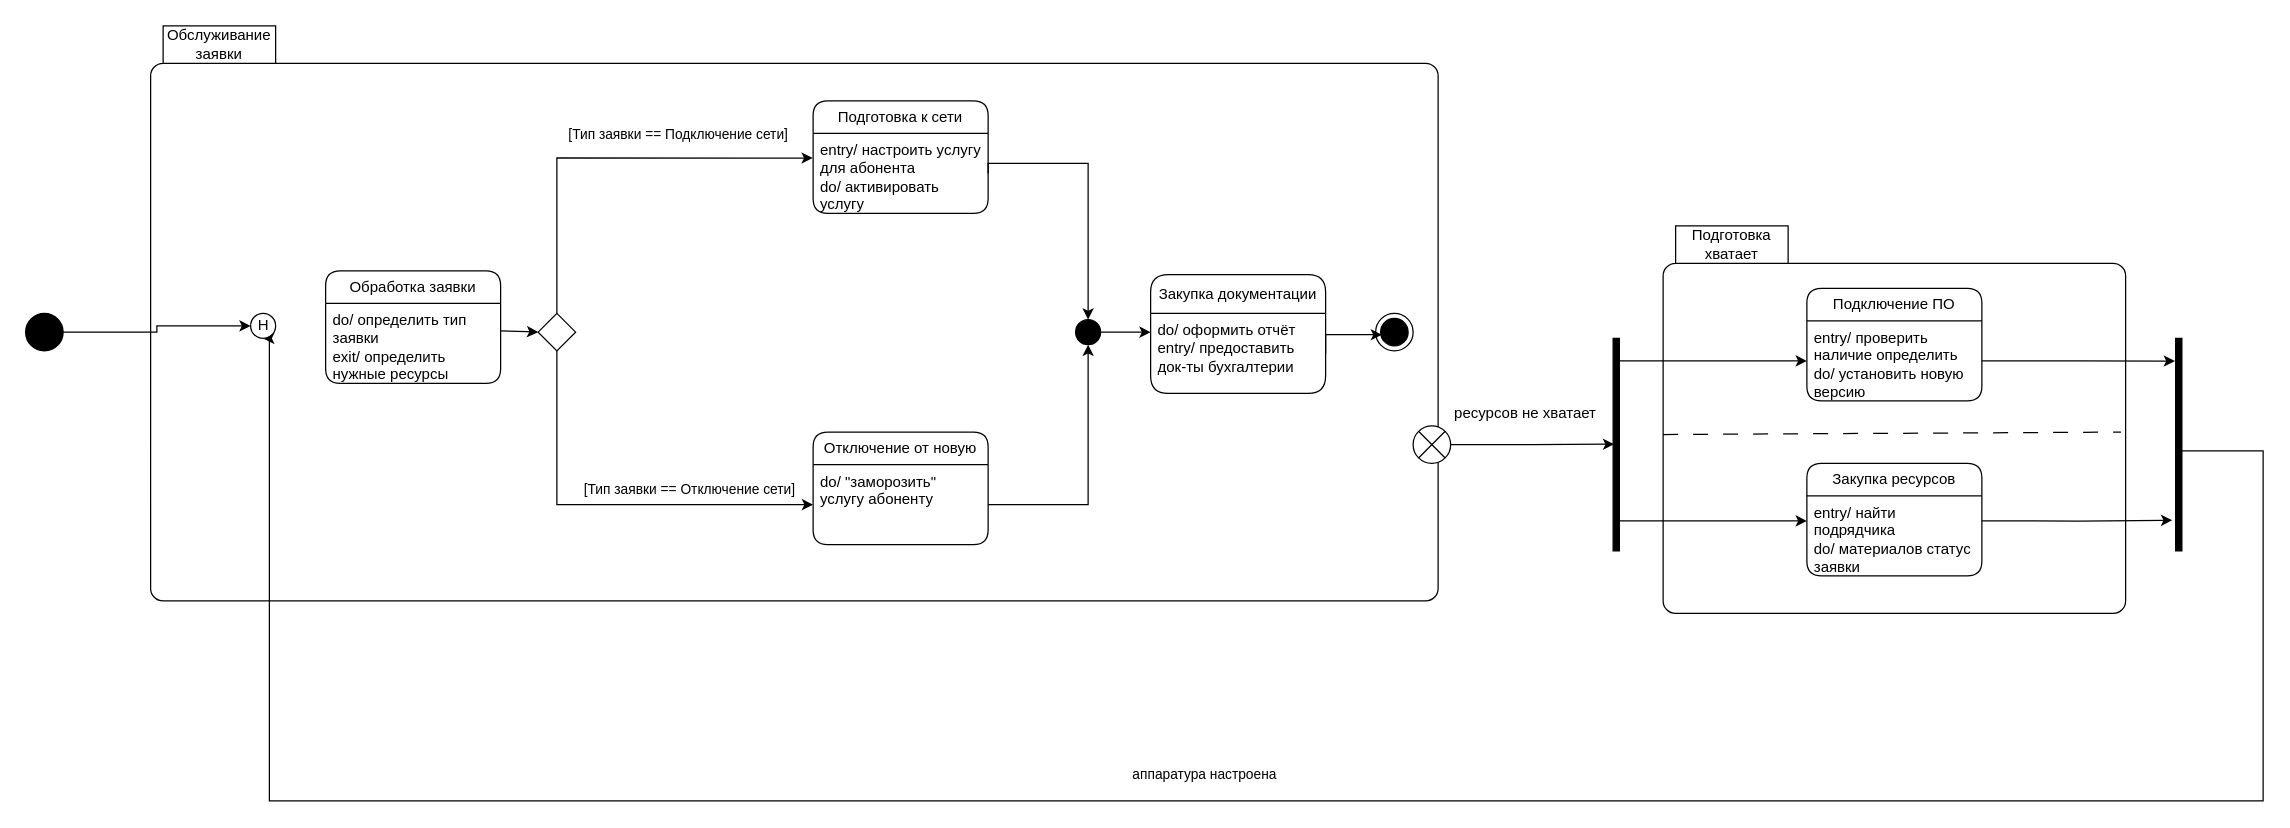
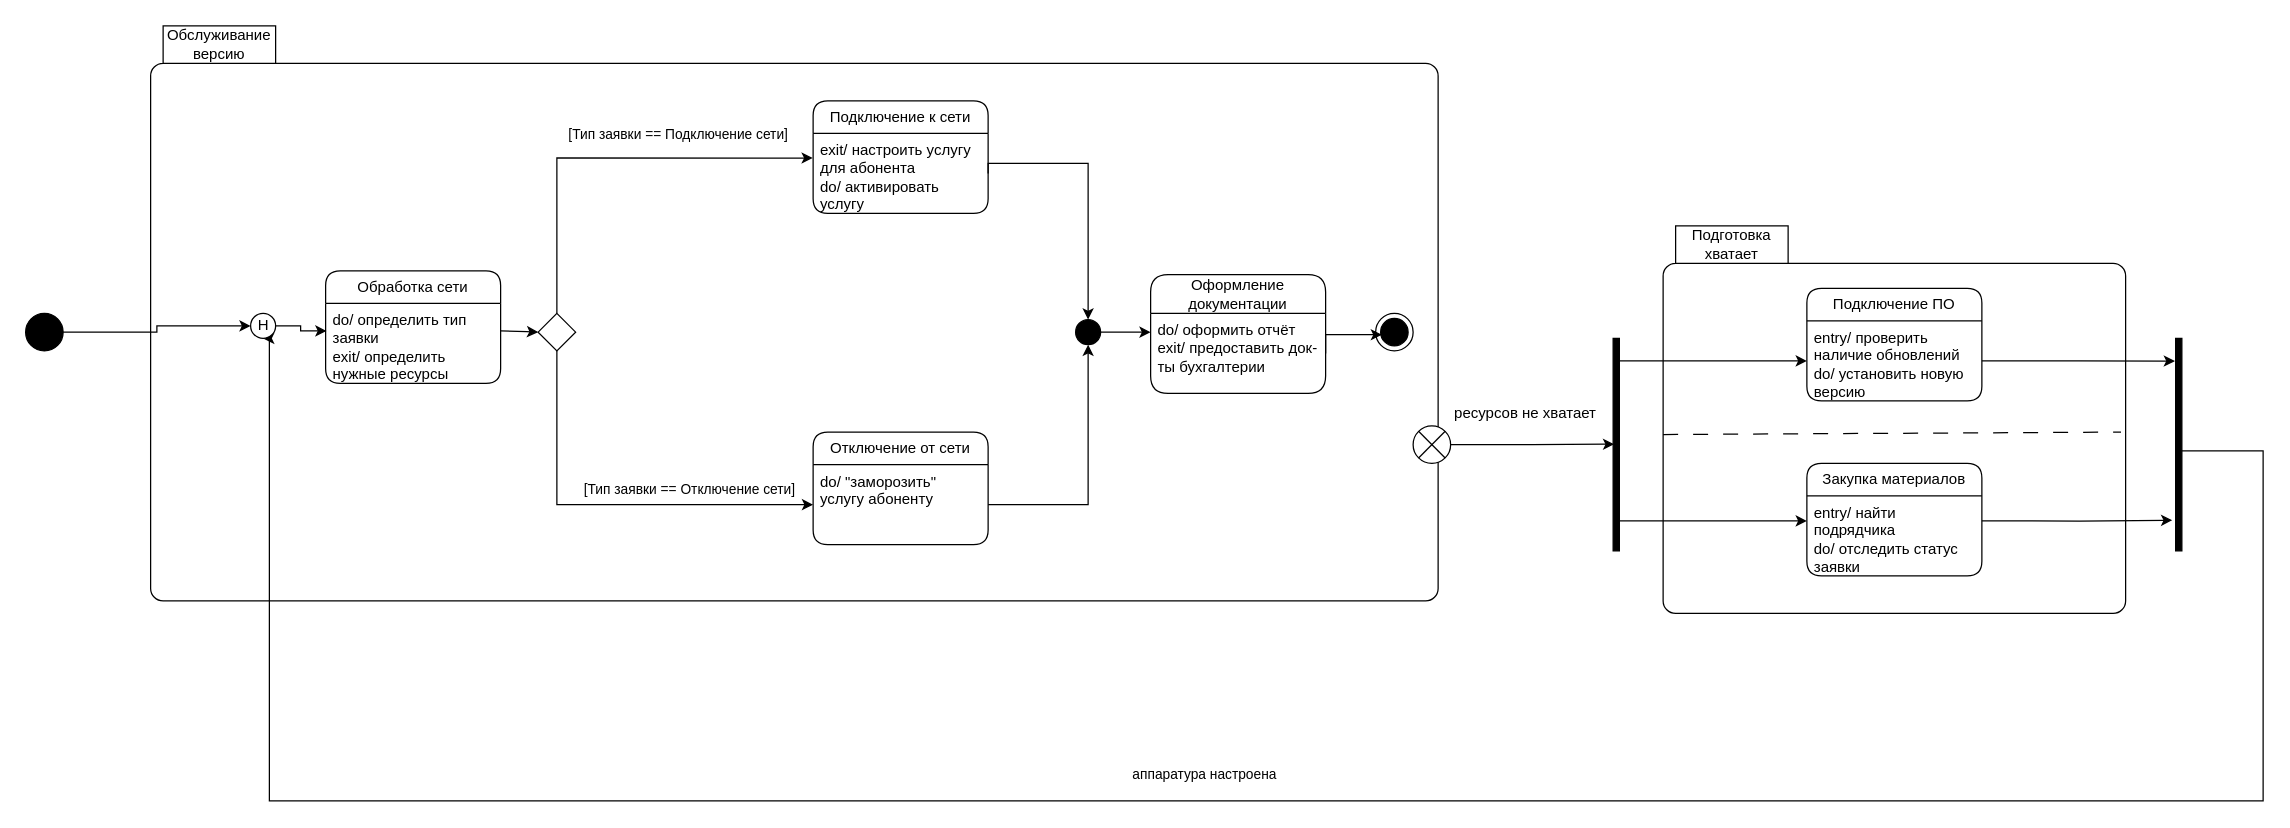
(219, 44) -> (219, 44)
(901, 117) -> (901, 117)
(902, 178) -> (902, 178)
(413, 287) -> (413, 287)
(1238, 294) -> (1238, 294)
none -> (299, 326)
(1239, 349) -> (1239, 349)
(1896, 365) -> (1896, 365)
(901, 448) -> (901, 448)
(1894, 479) -> (1894, 479)
(1896, 540) -> (1896, 540)
